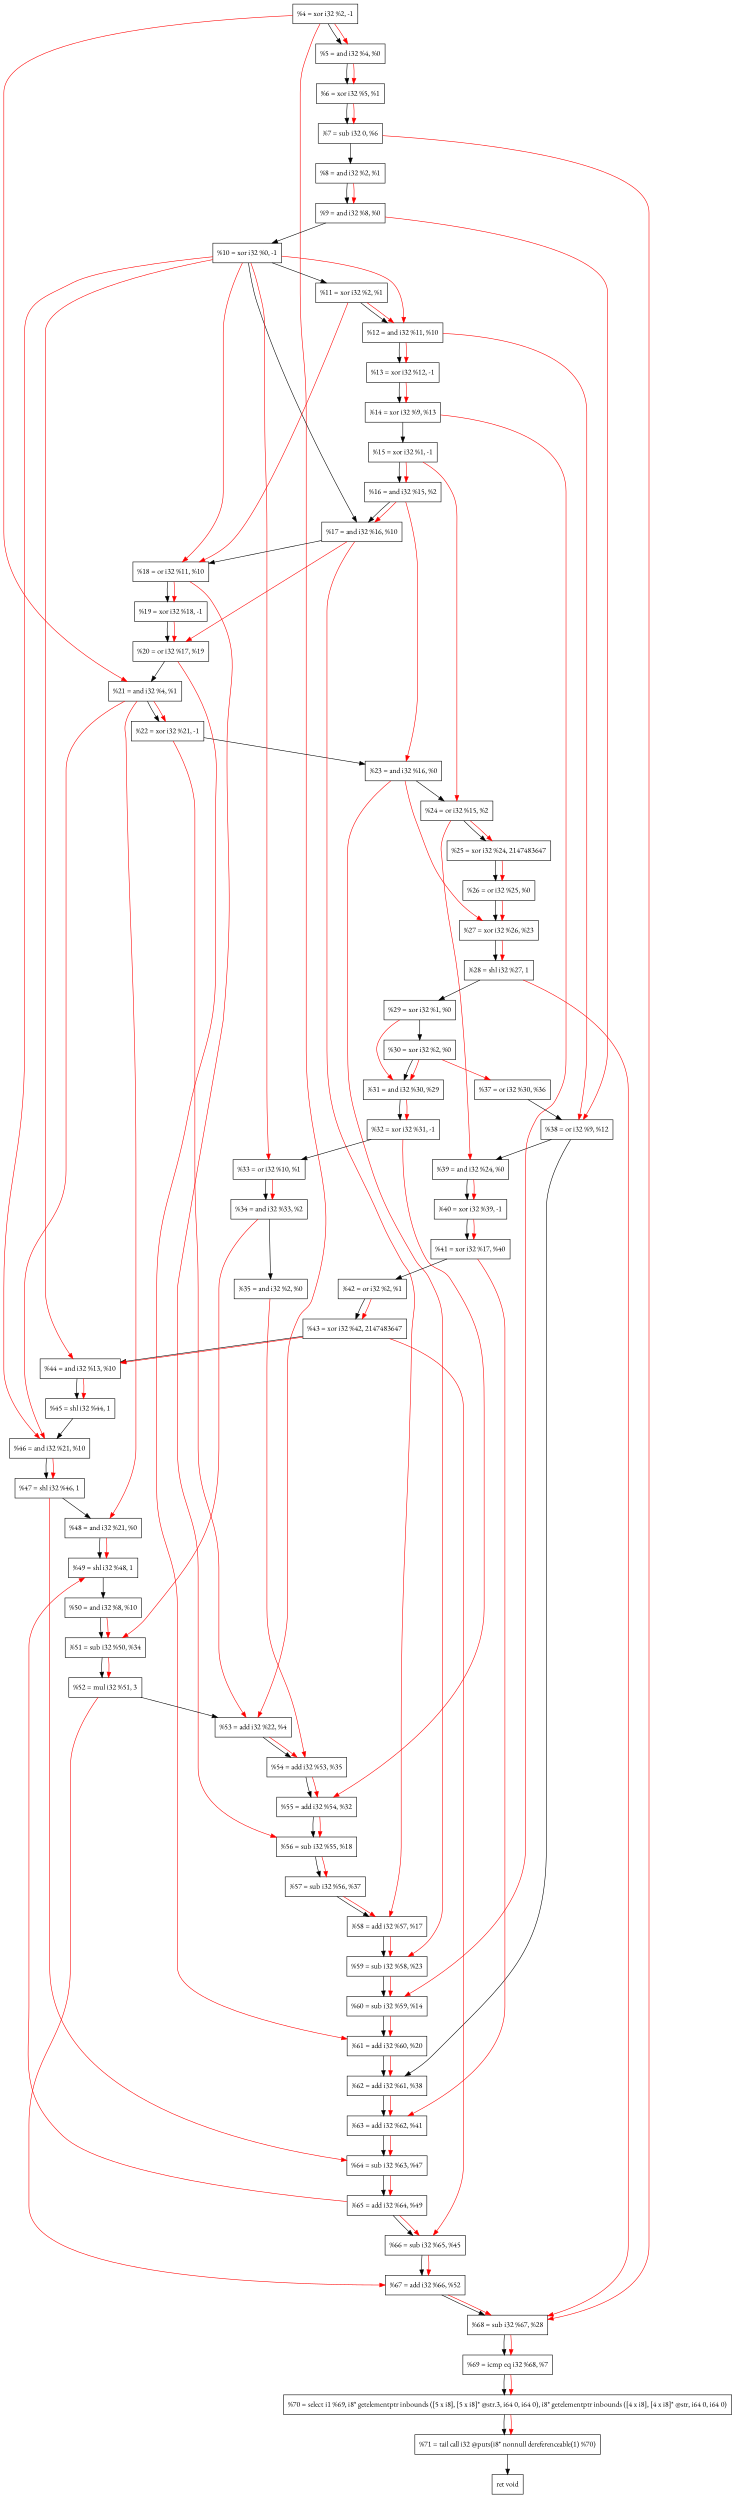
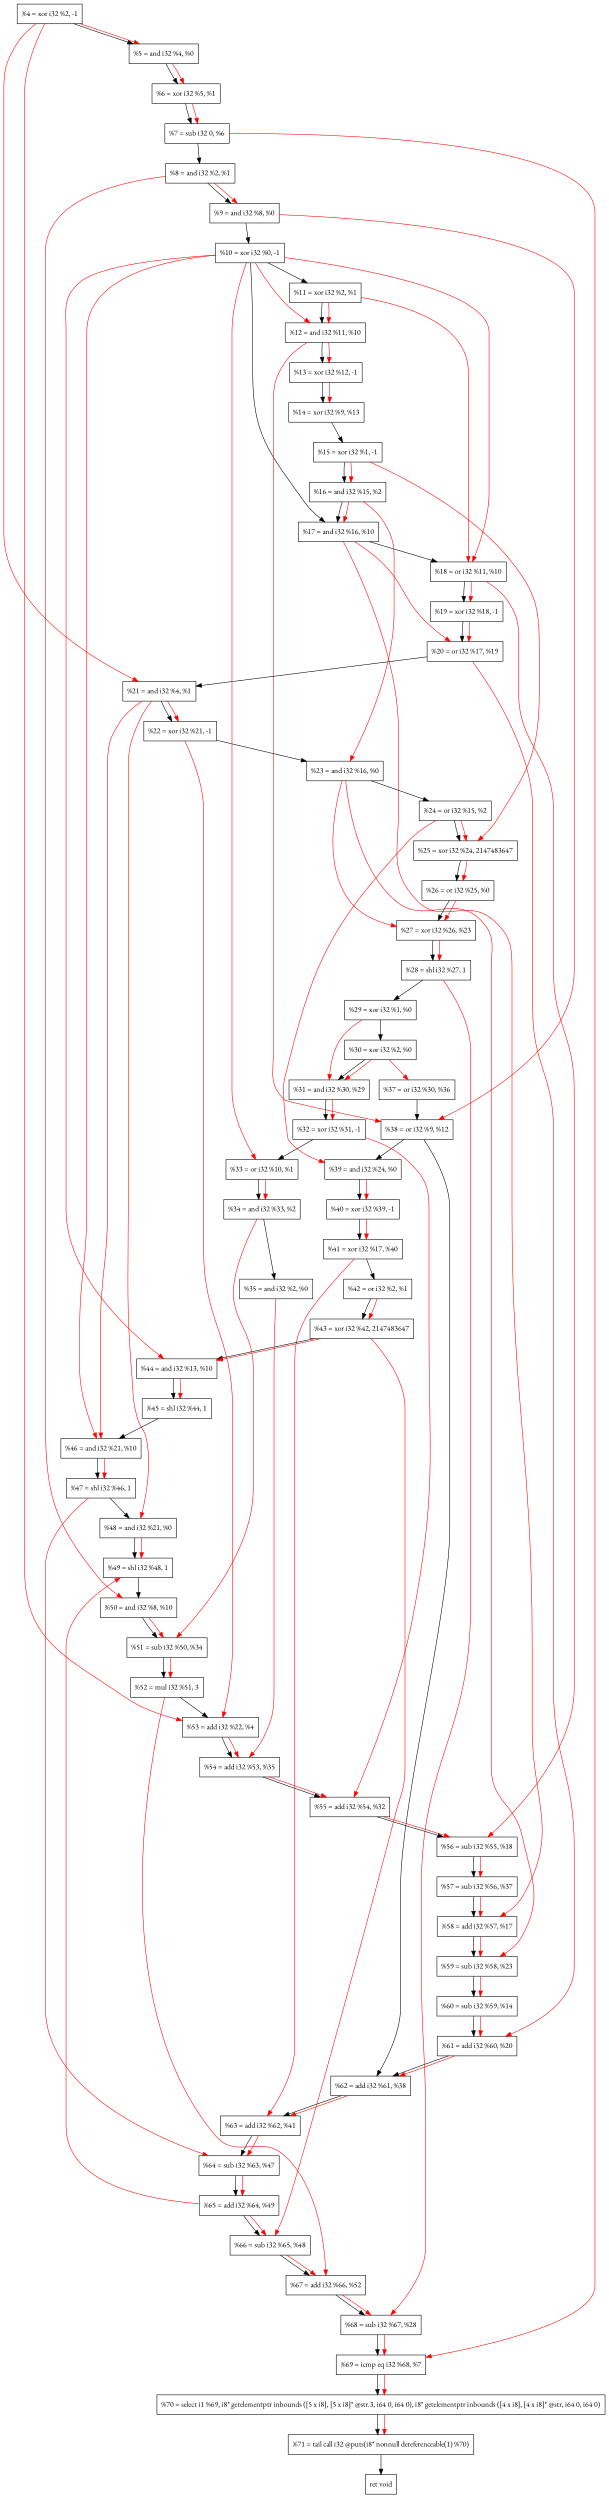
(457, 622) -> (538, 616)
none -> (45, 857)
(649, 1150) -> (595, 1147)
(526, 1181) -> none
(425, 2245) -> (270, 2245)
